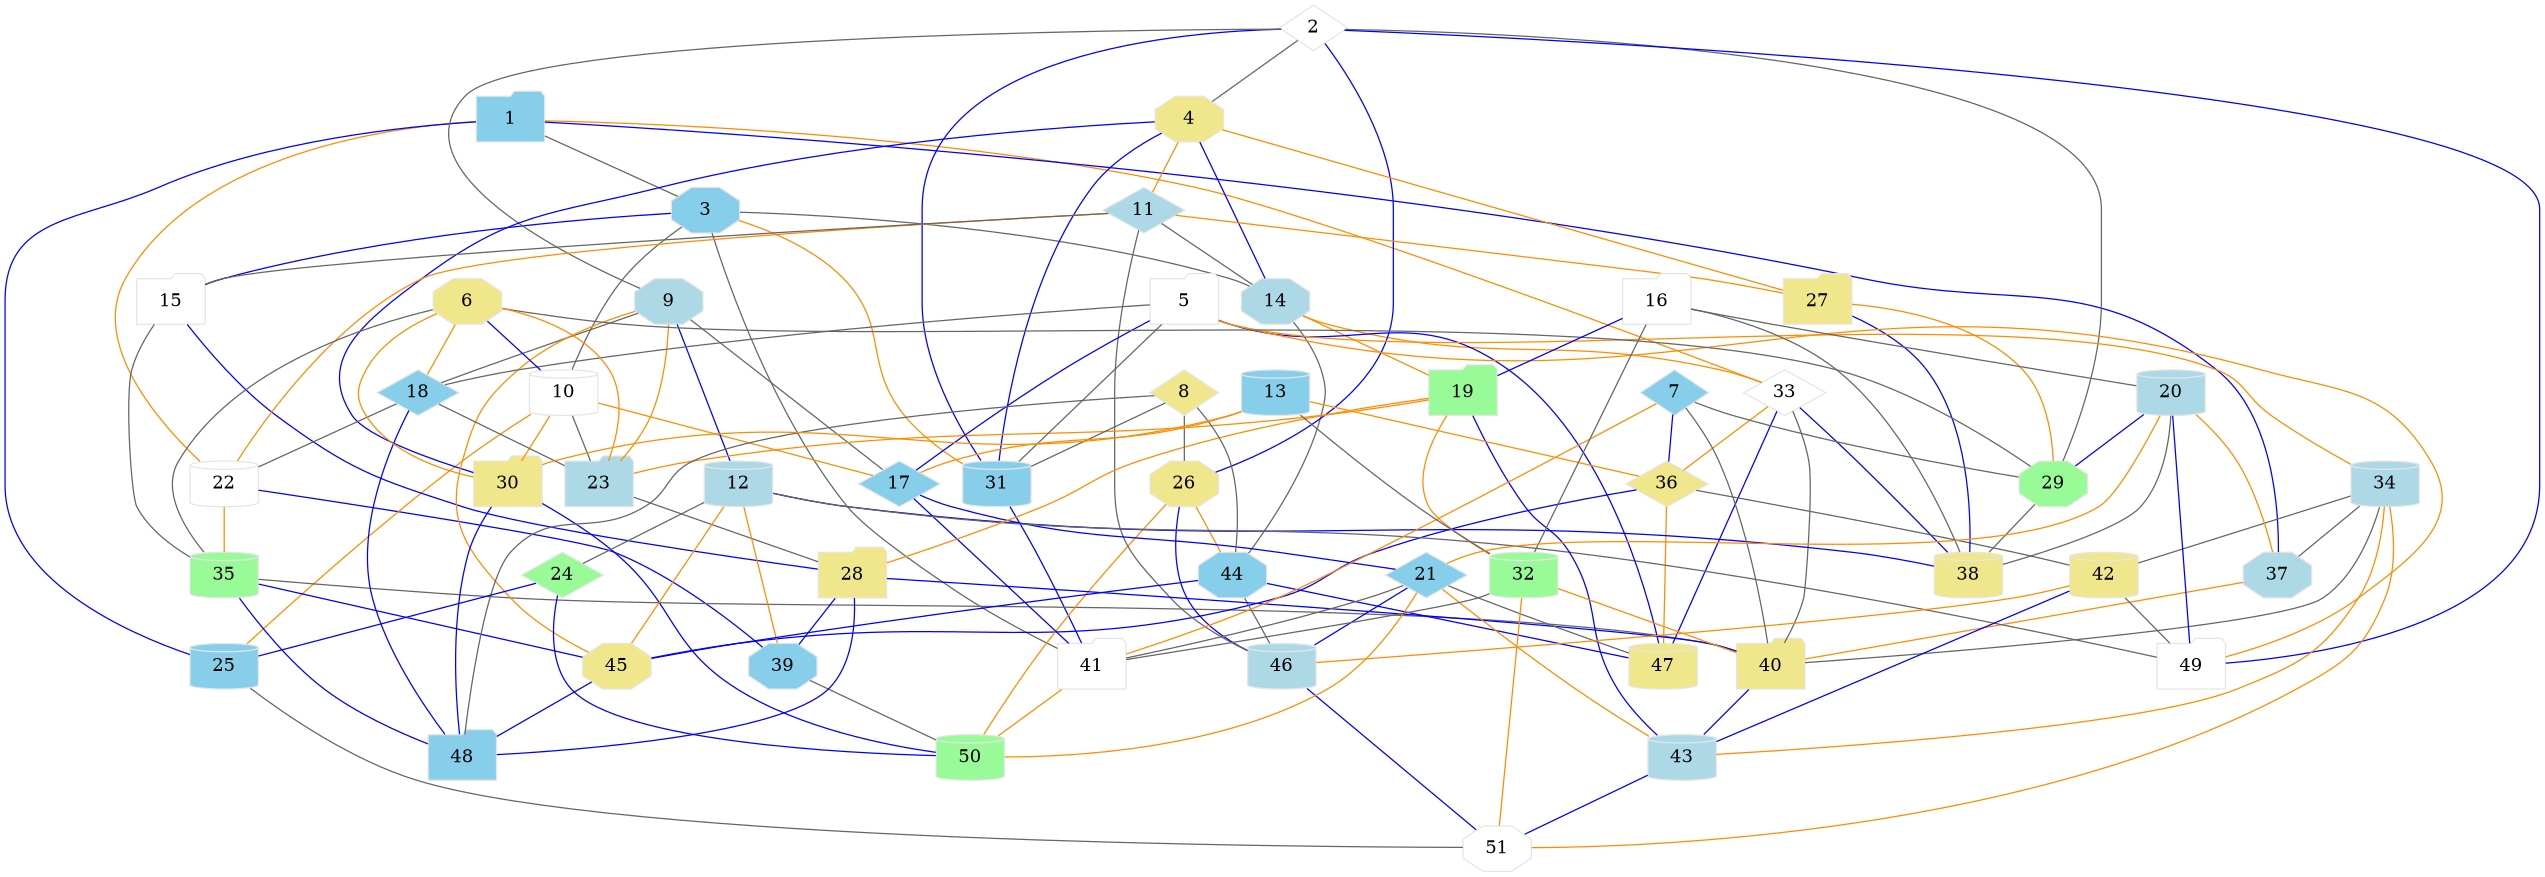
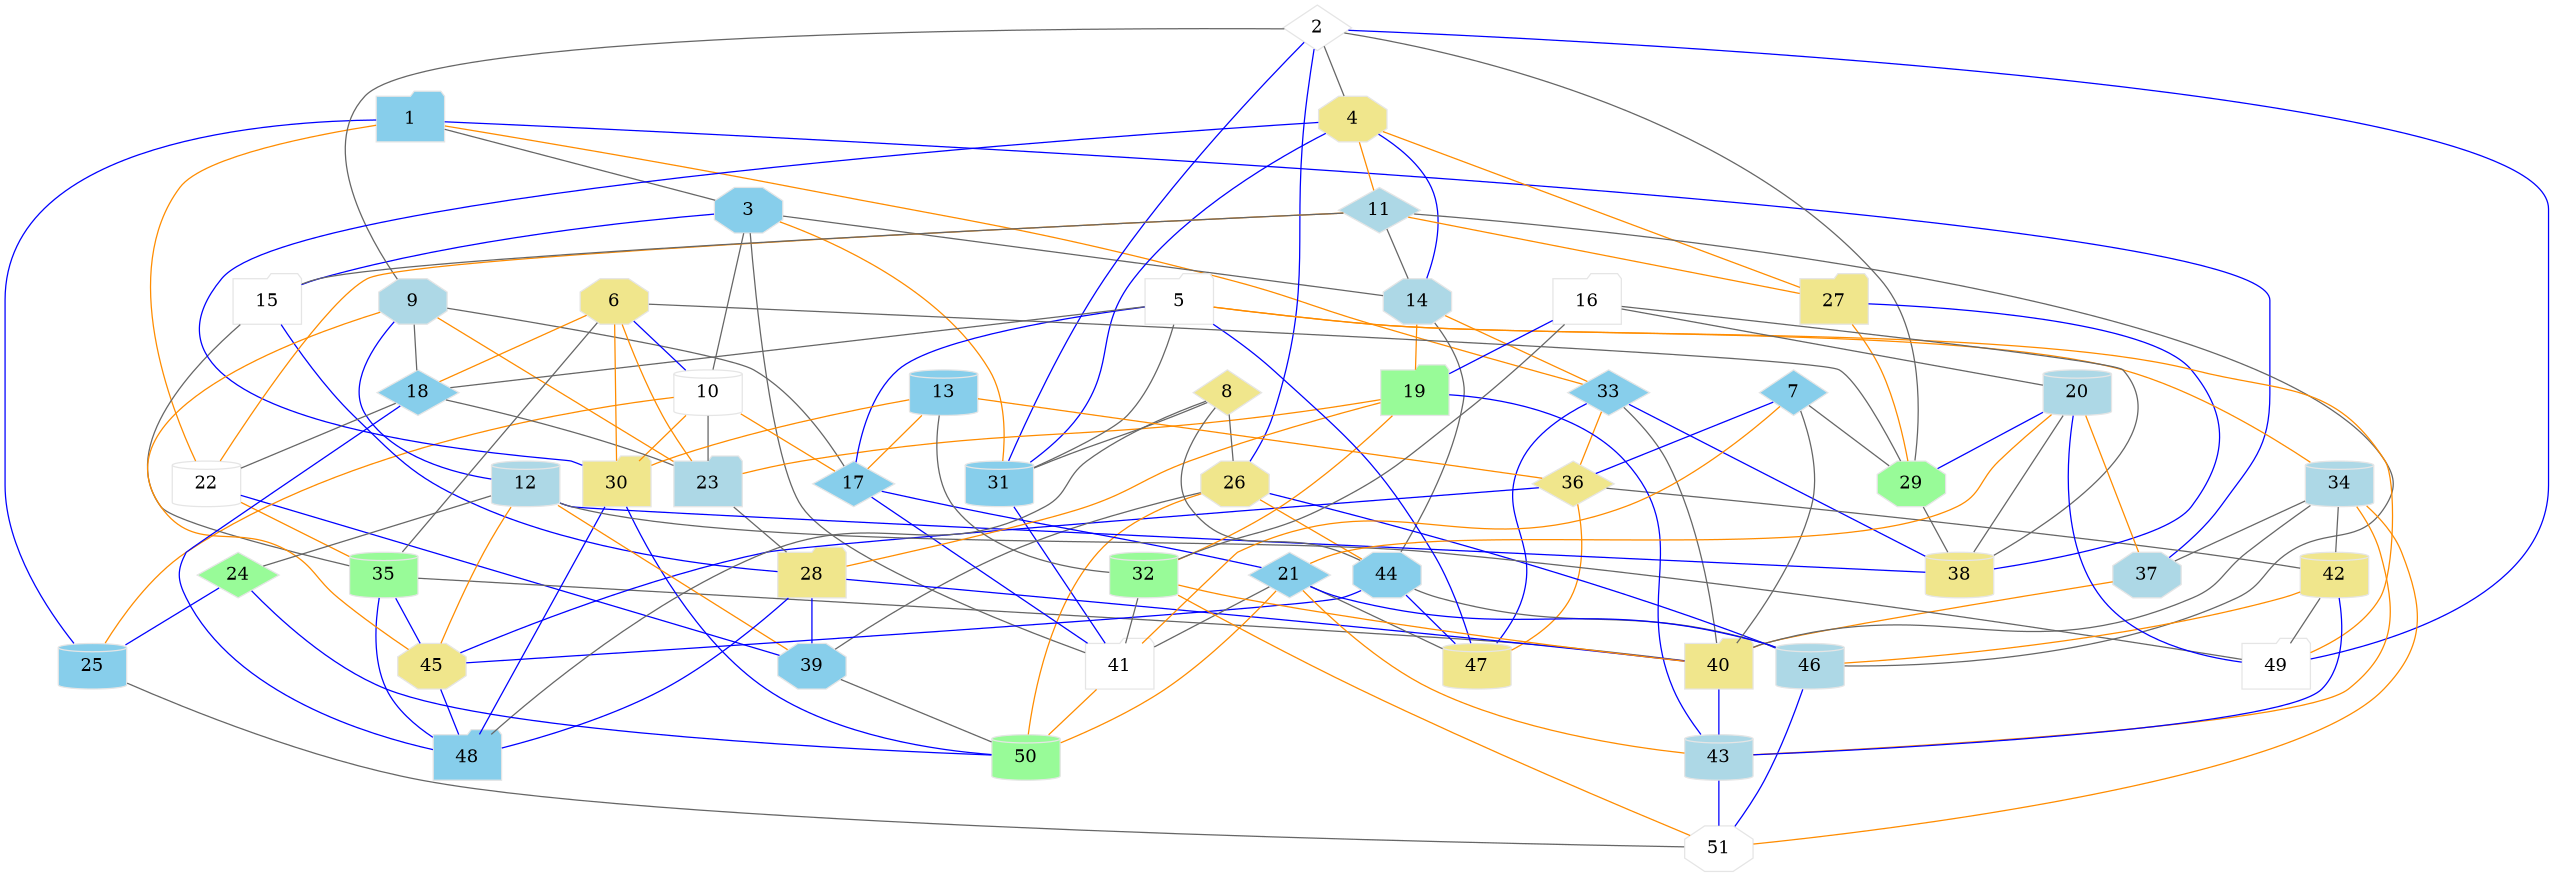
(1785, 393) -> (1609, 393)
none -> (1001, 556)
